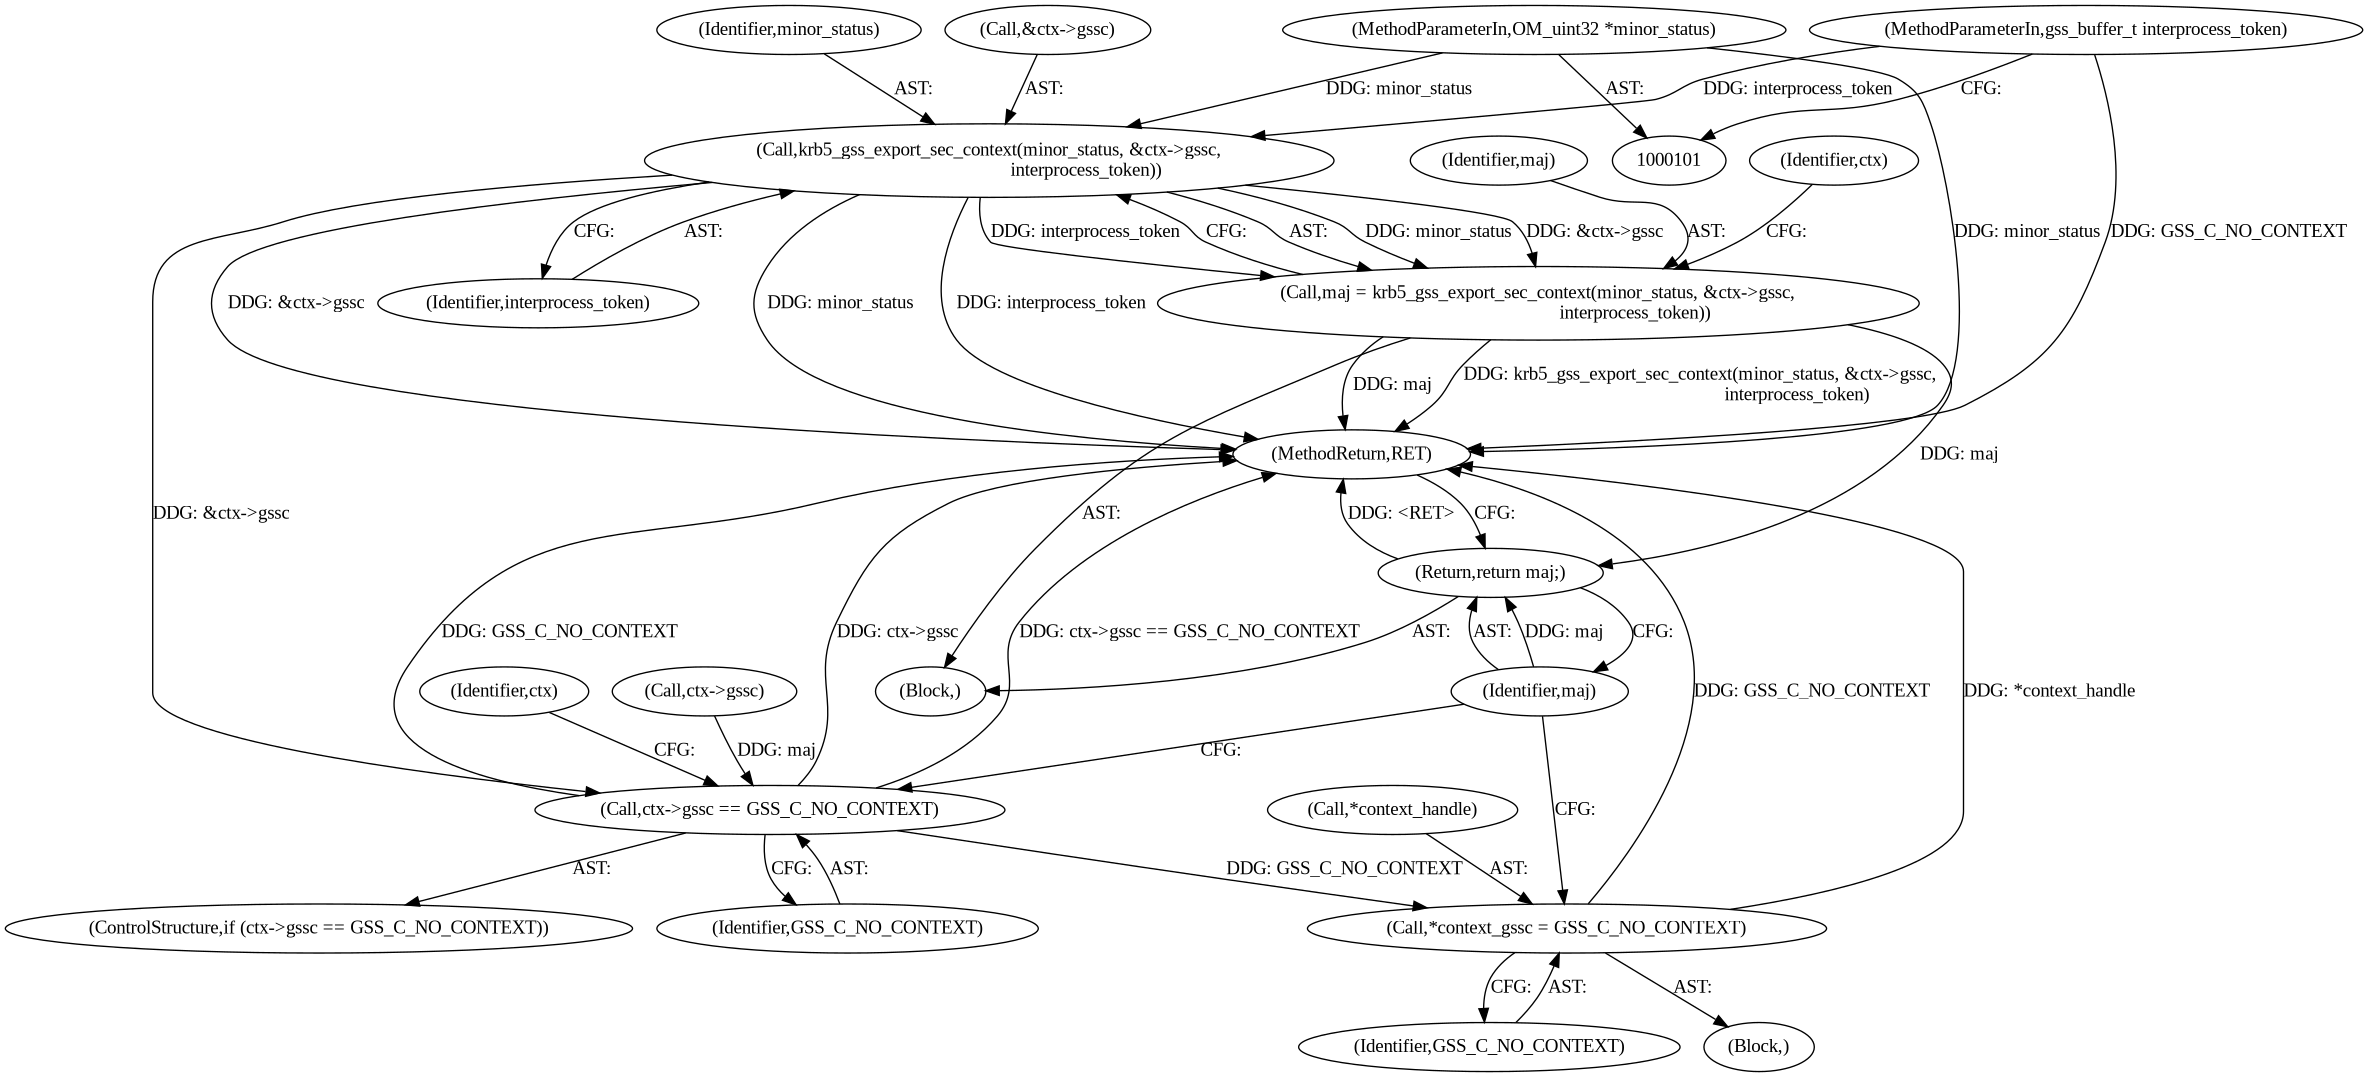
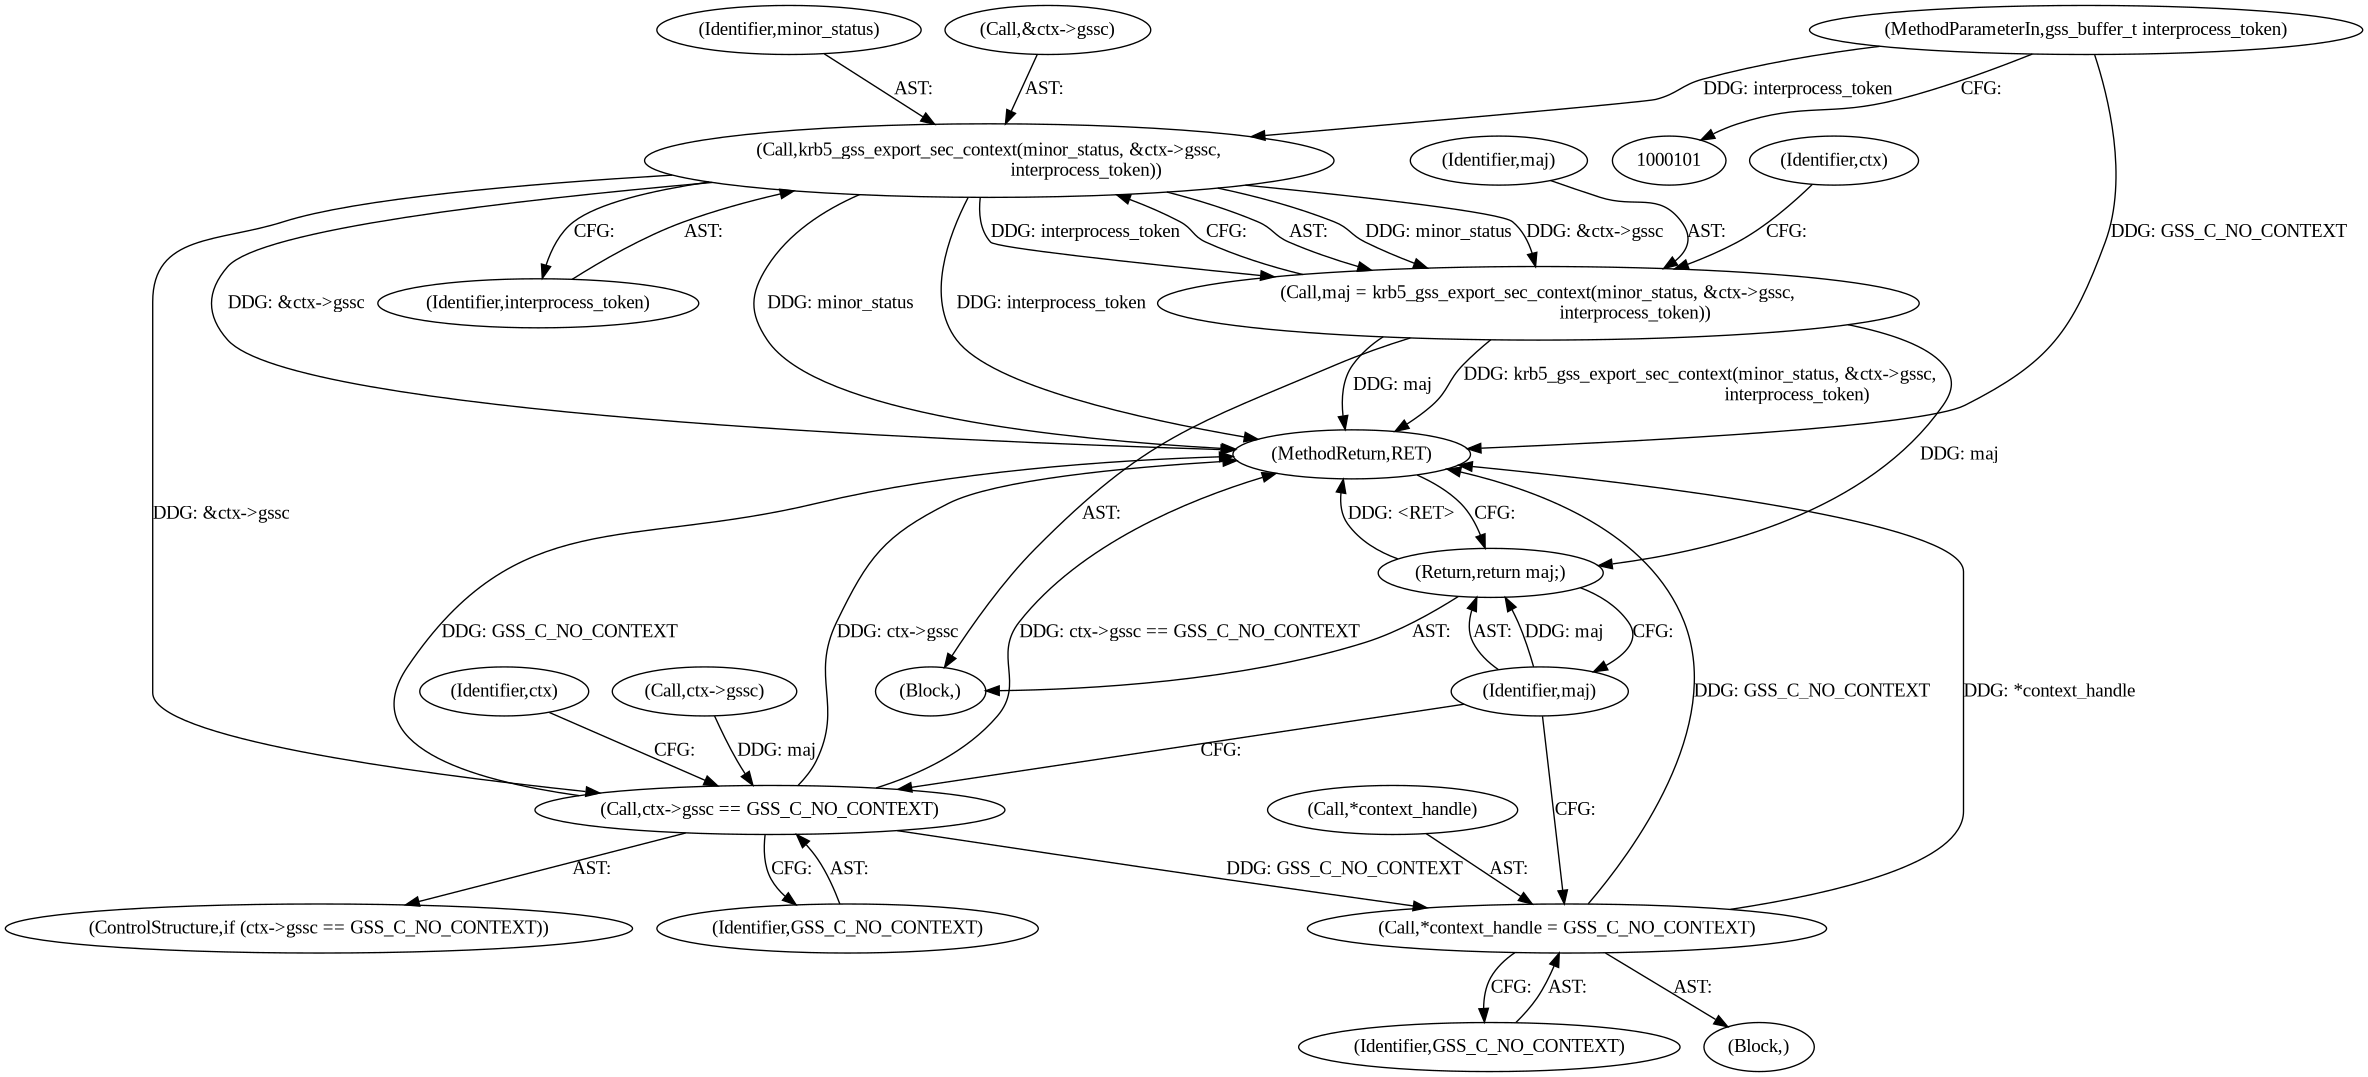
(1534, 30) -> none
(1567, 929) -> (1567, 929)
